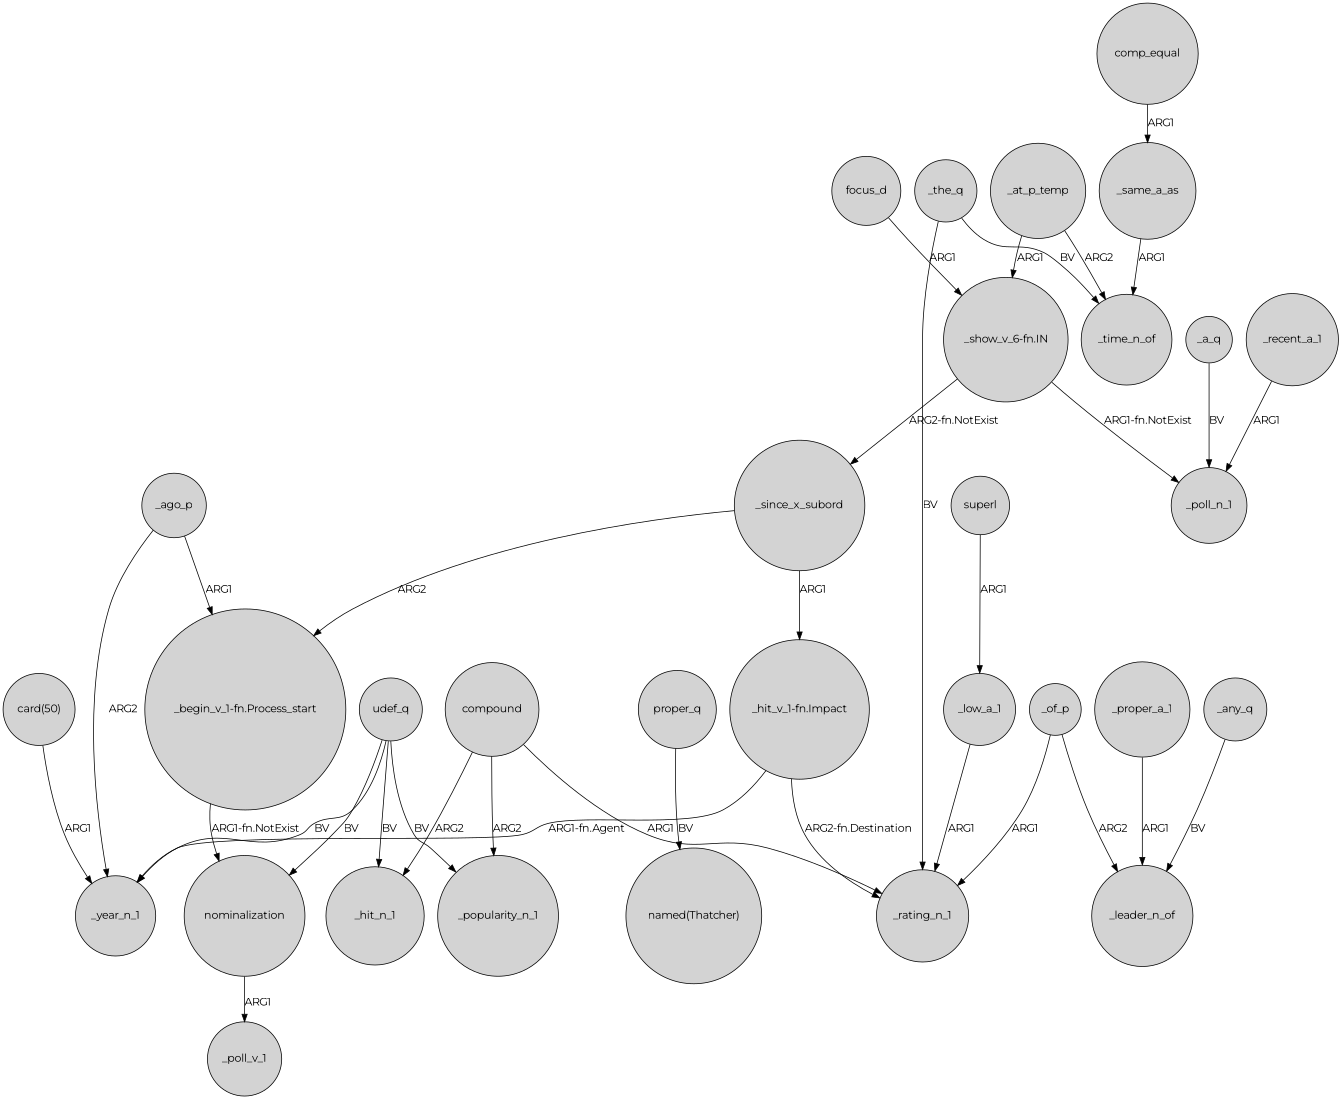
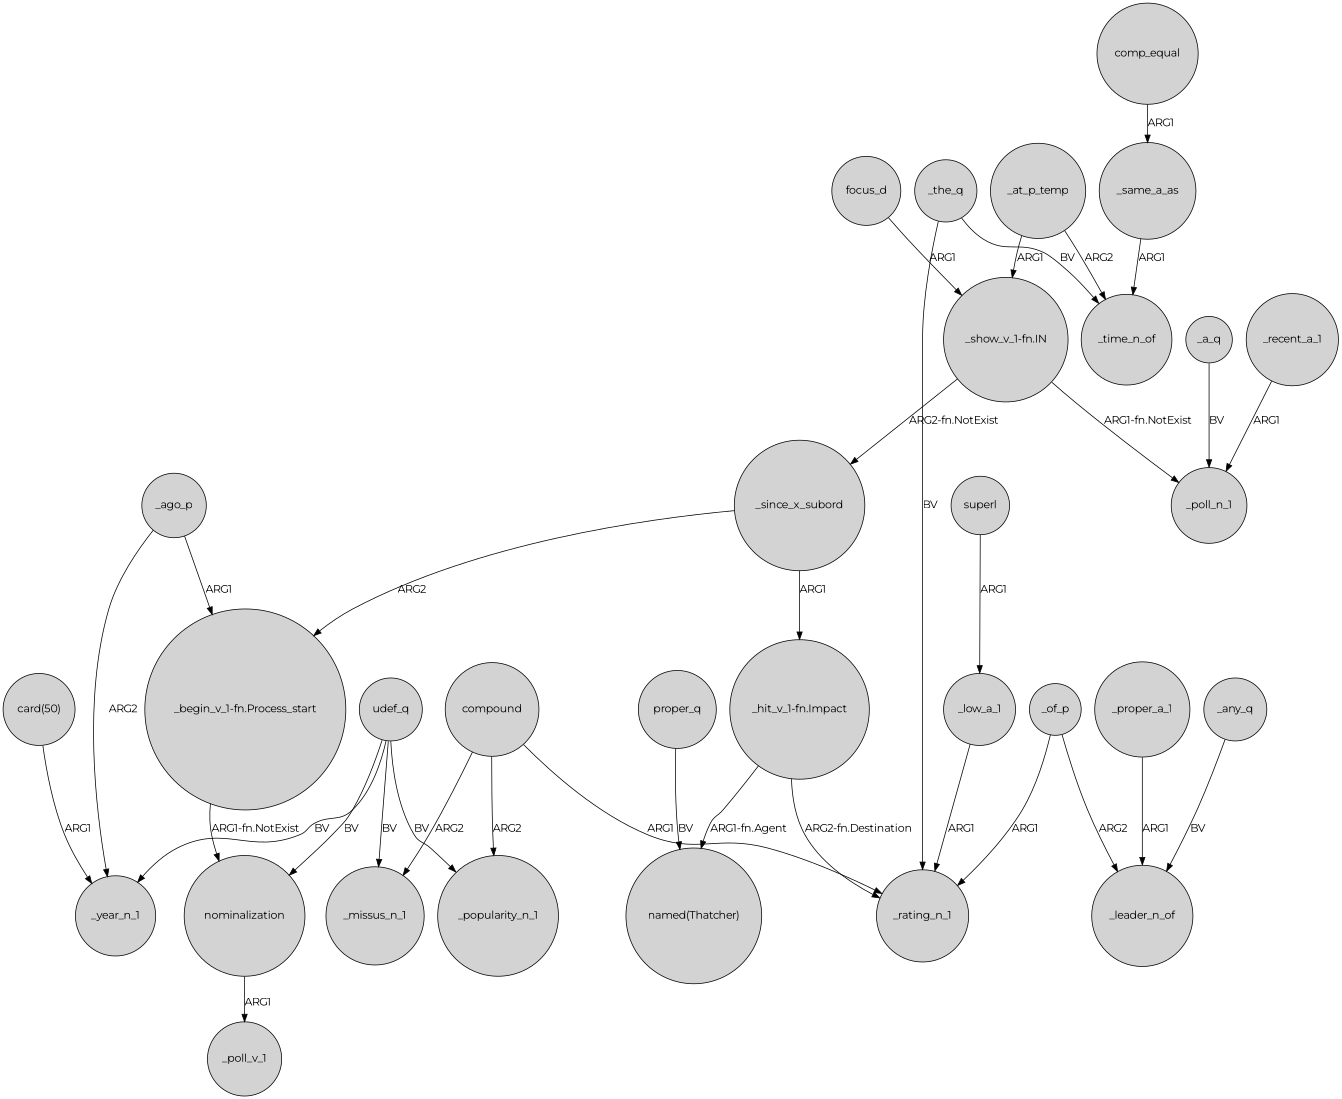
(1006, 340) -> (1006, 340)
(458, 838) -> (729, 803)
(375, 916) -> (375, 916)
